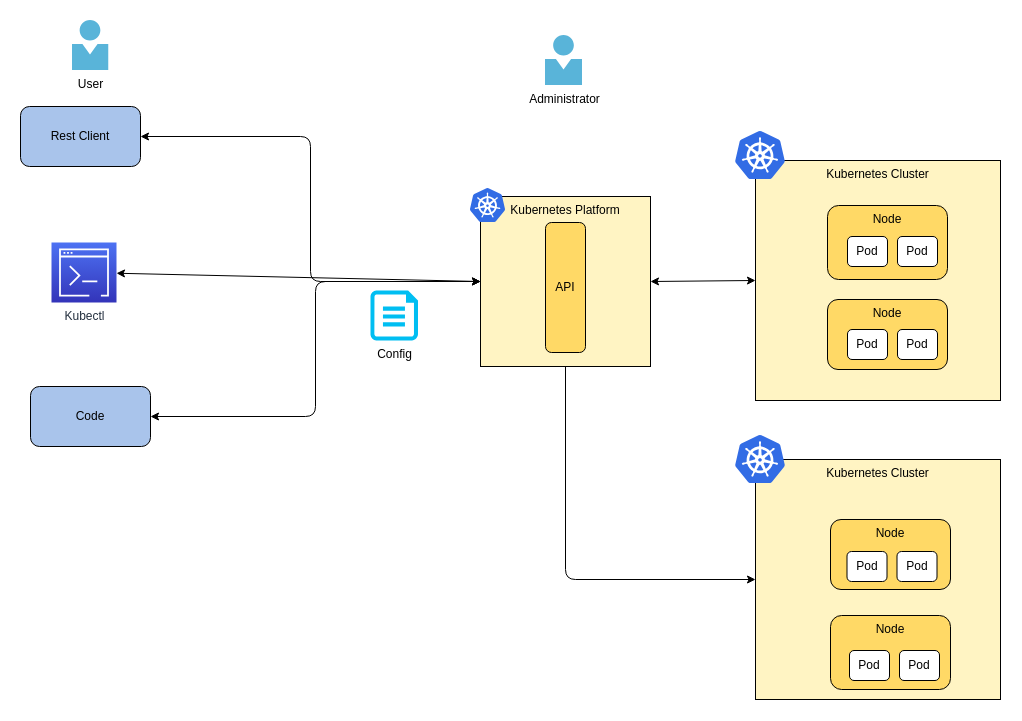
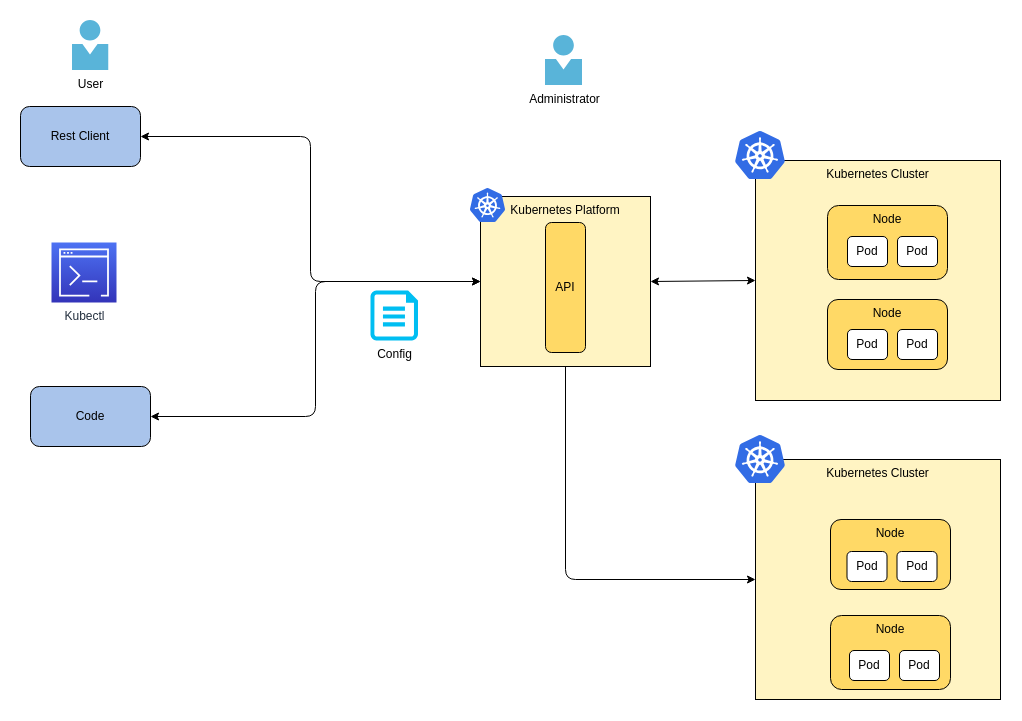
(257, 276) -> none
